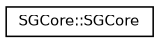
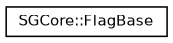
(80, 22) -> (87, 22)
